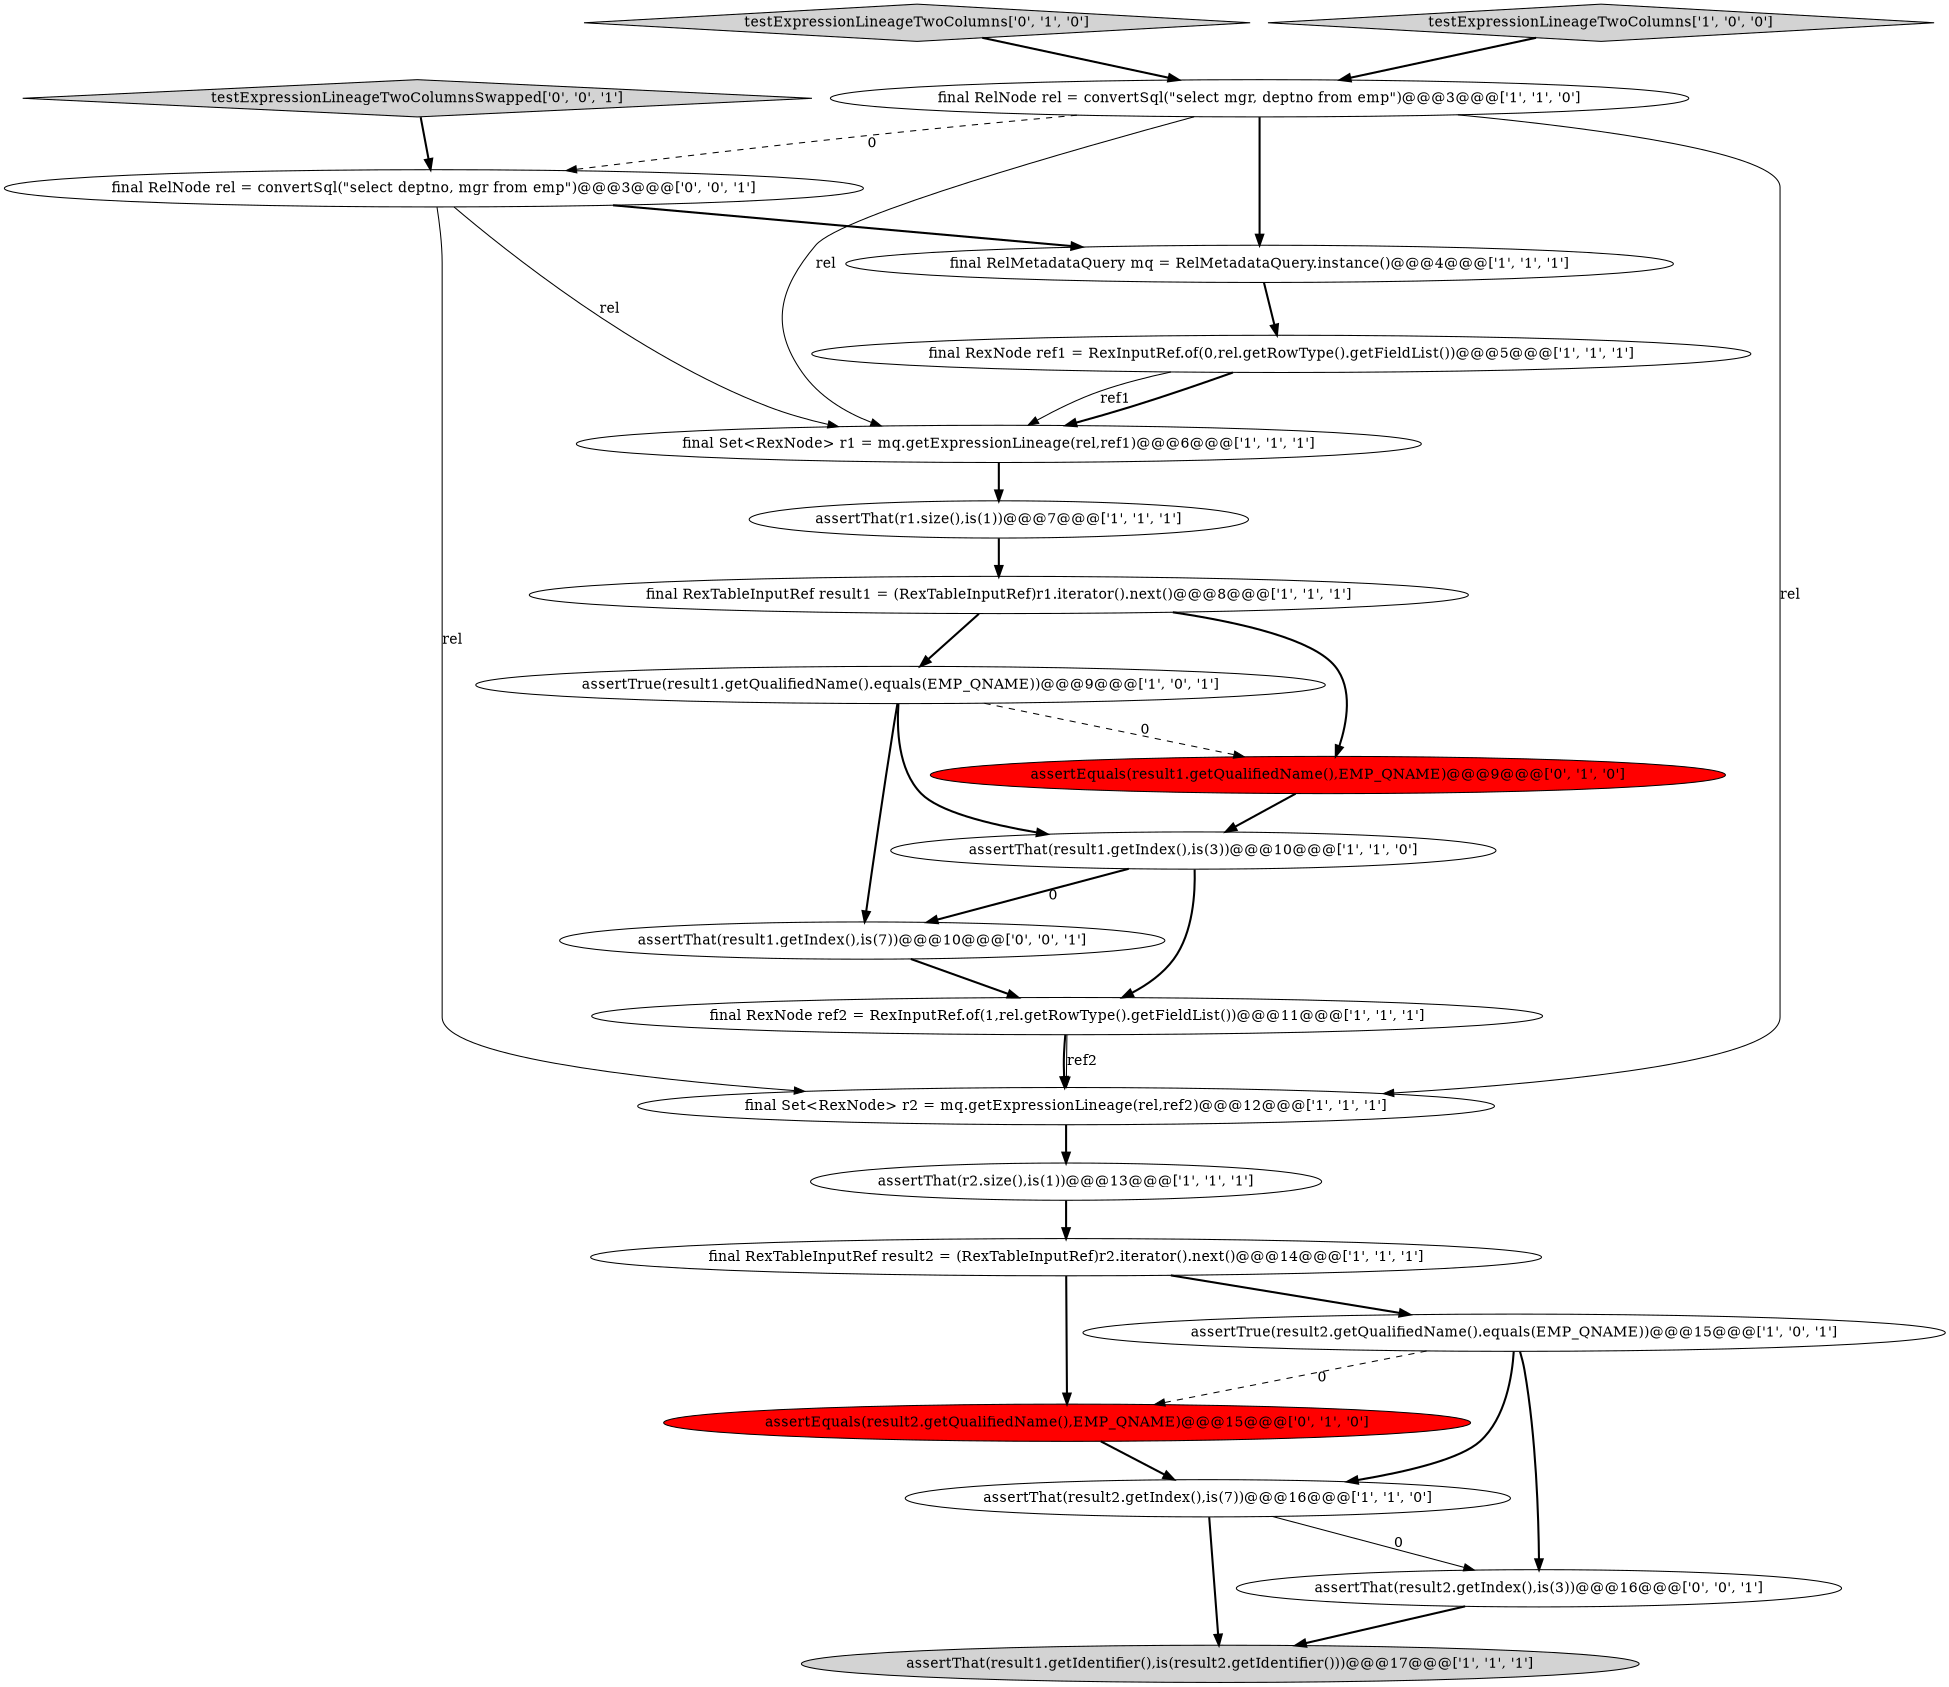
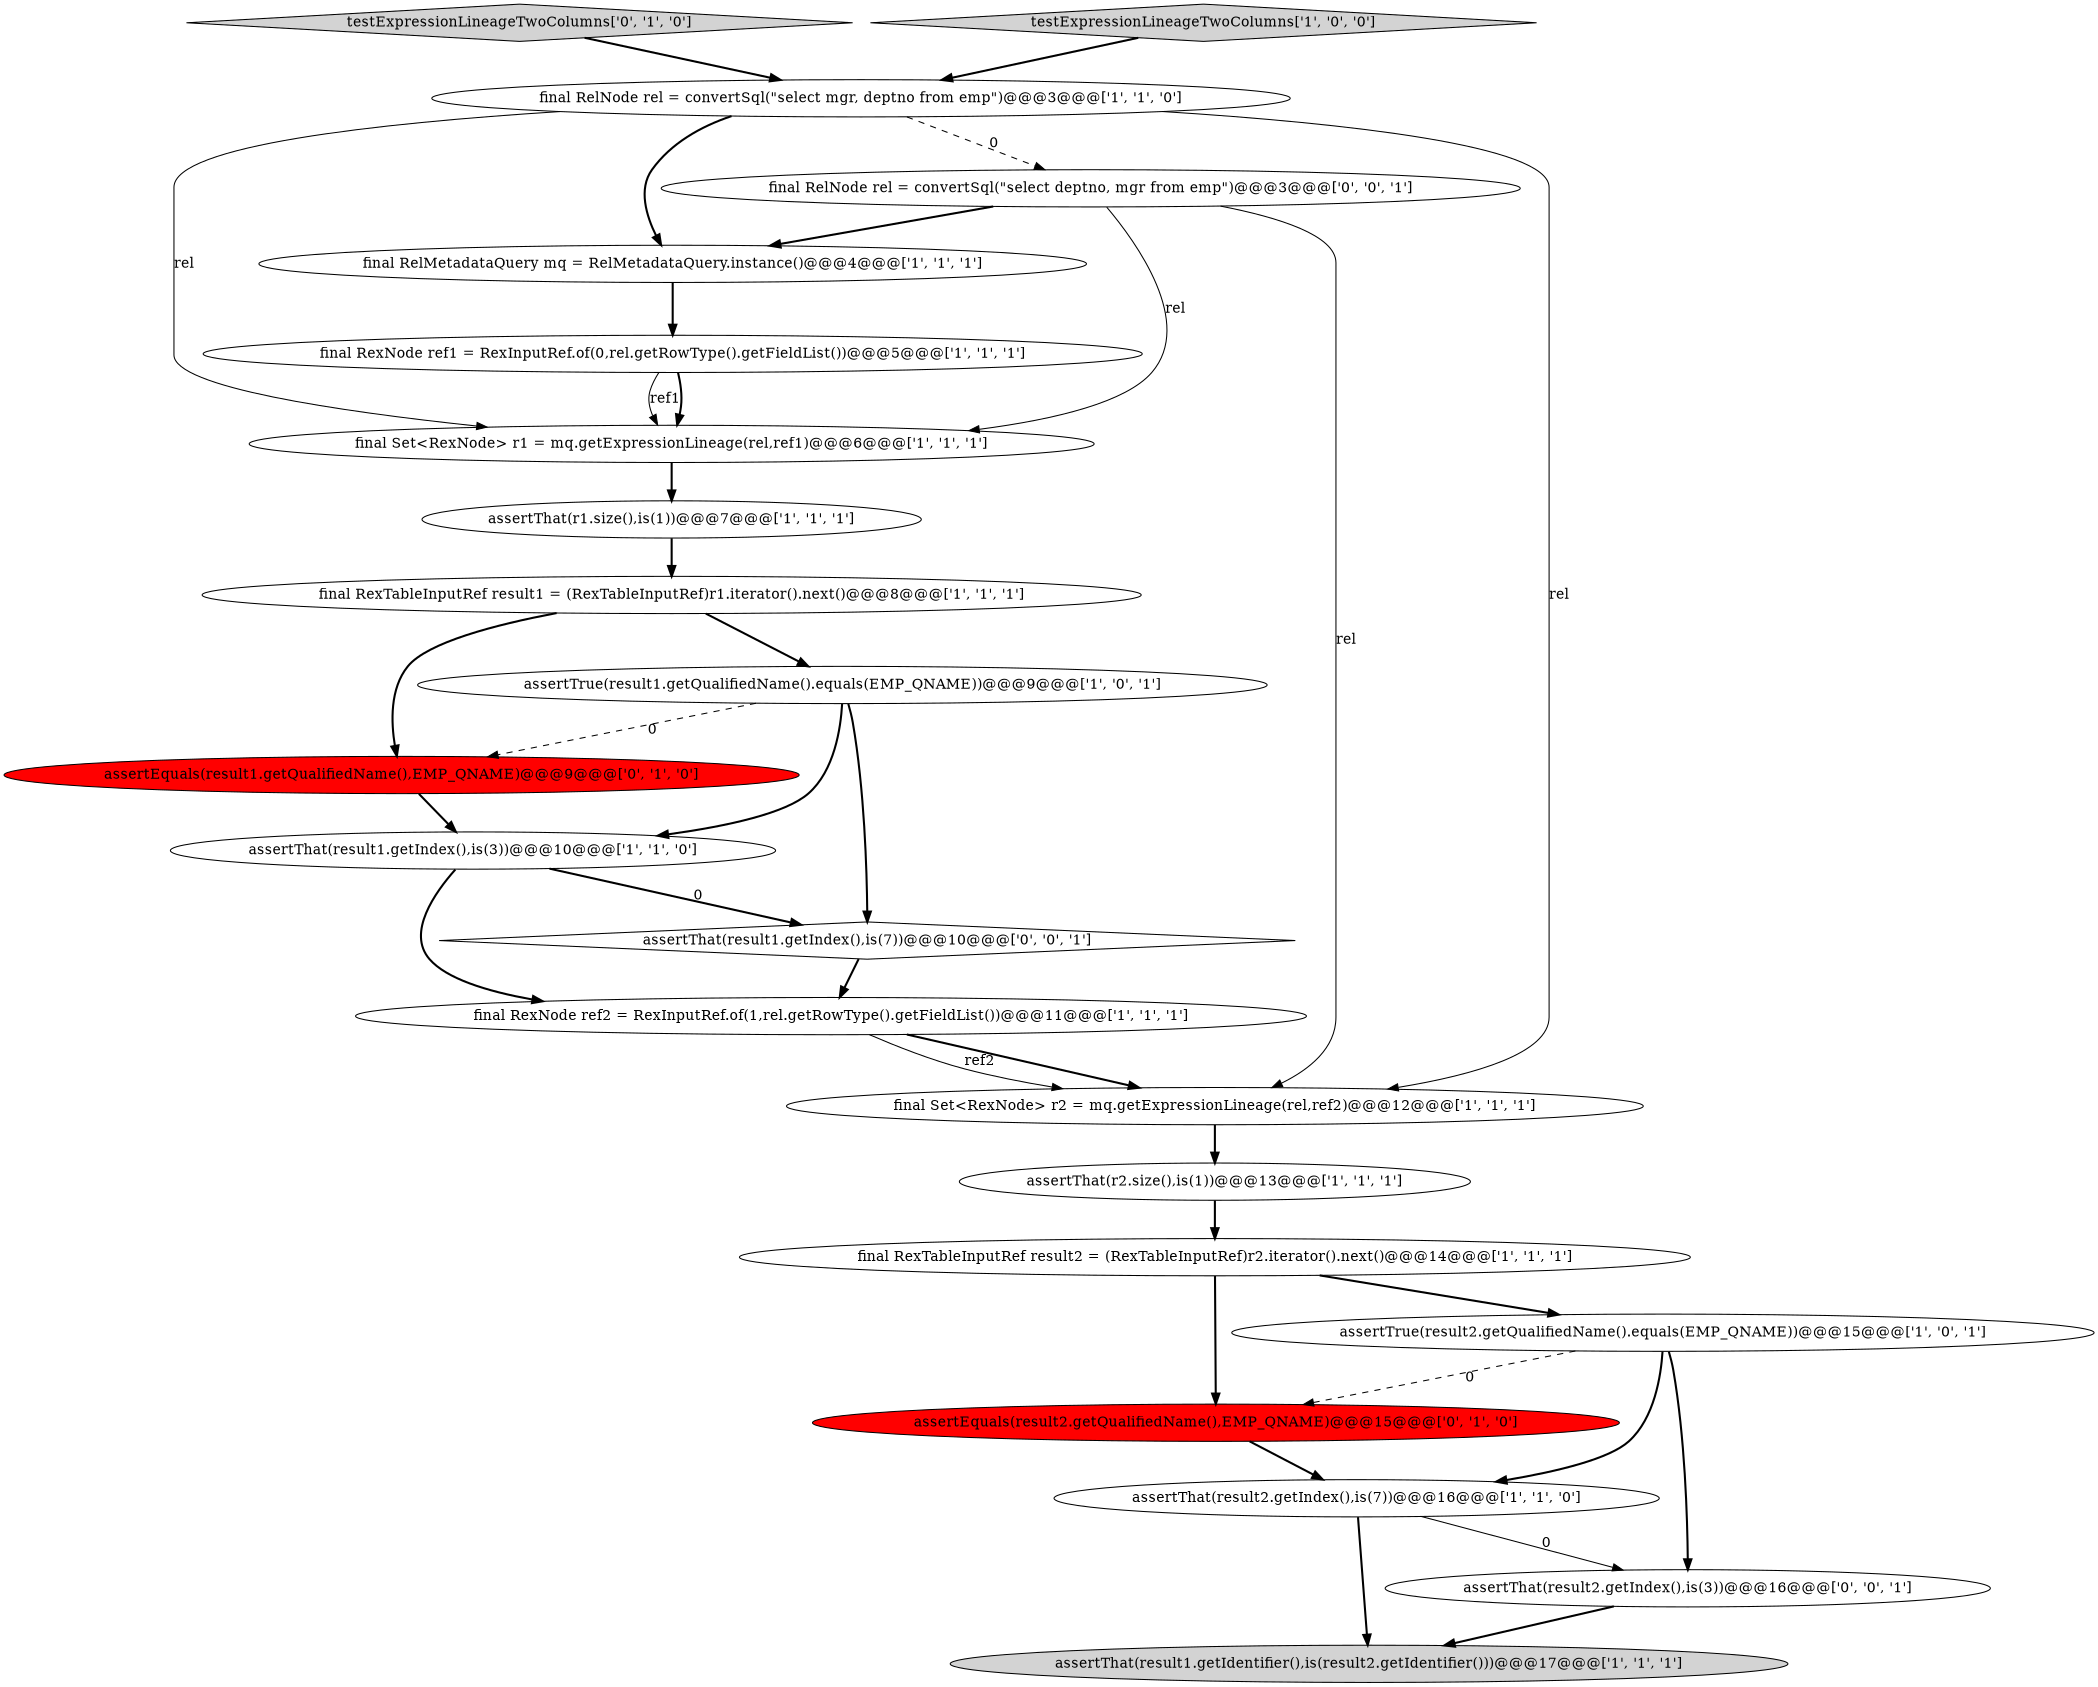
(417, 98) -> none
(862, 941) -> (867, 941)
